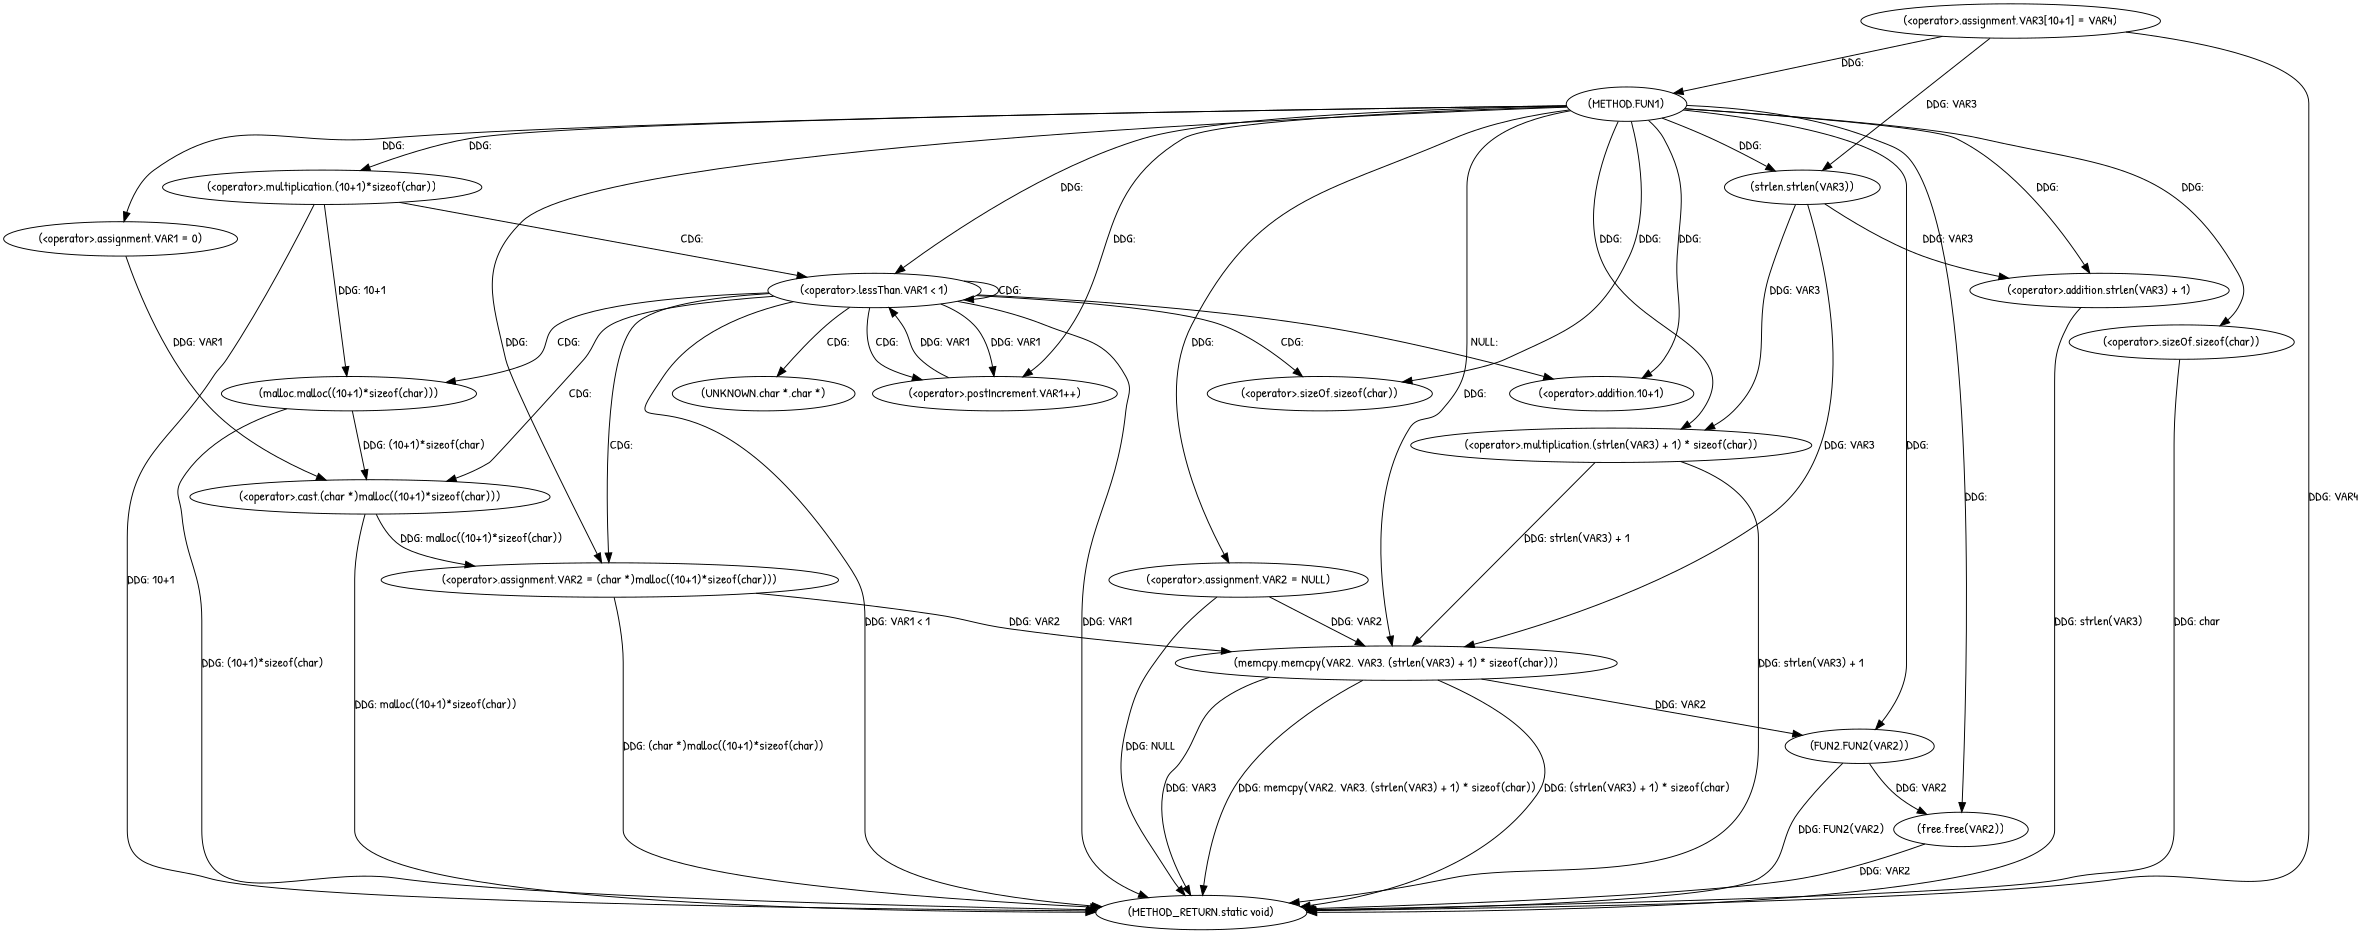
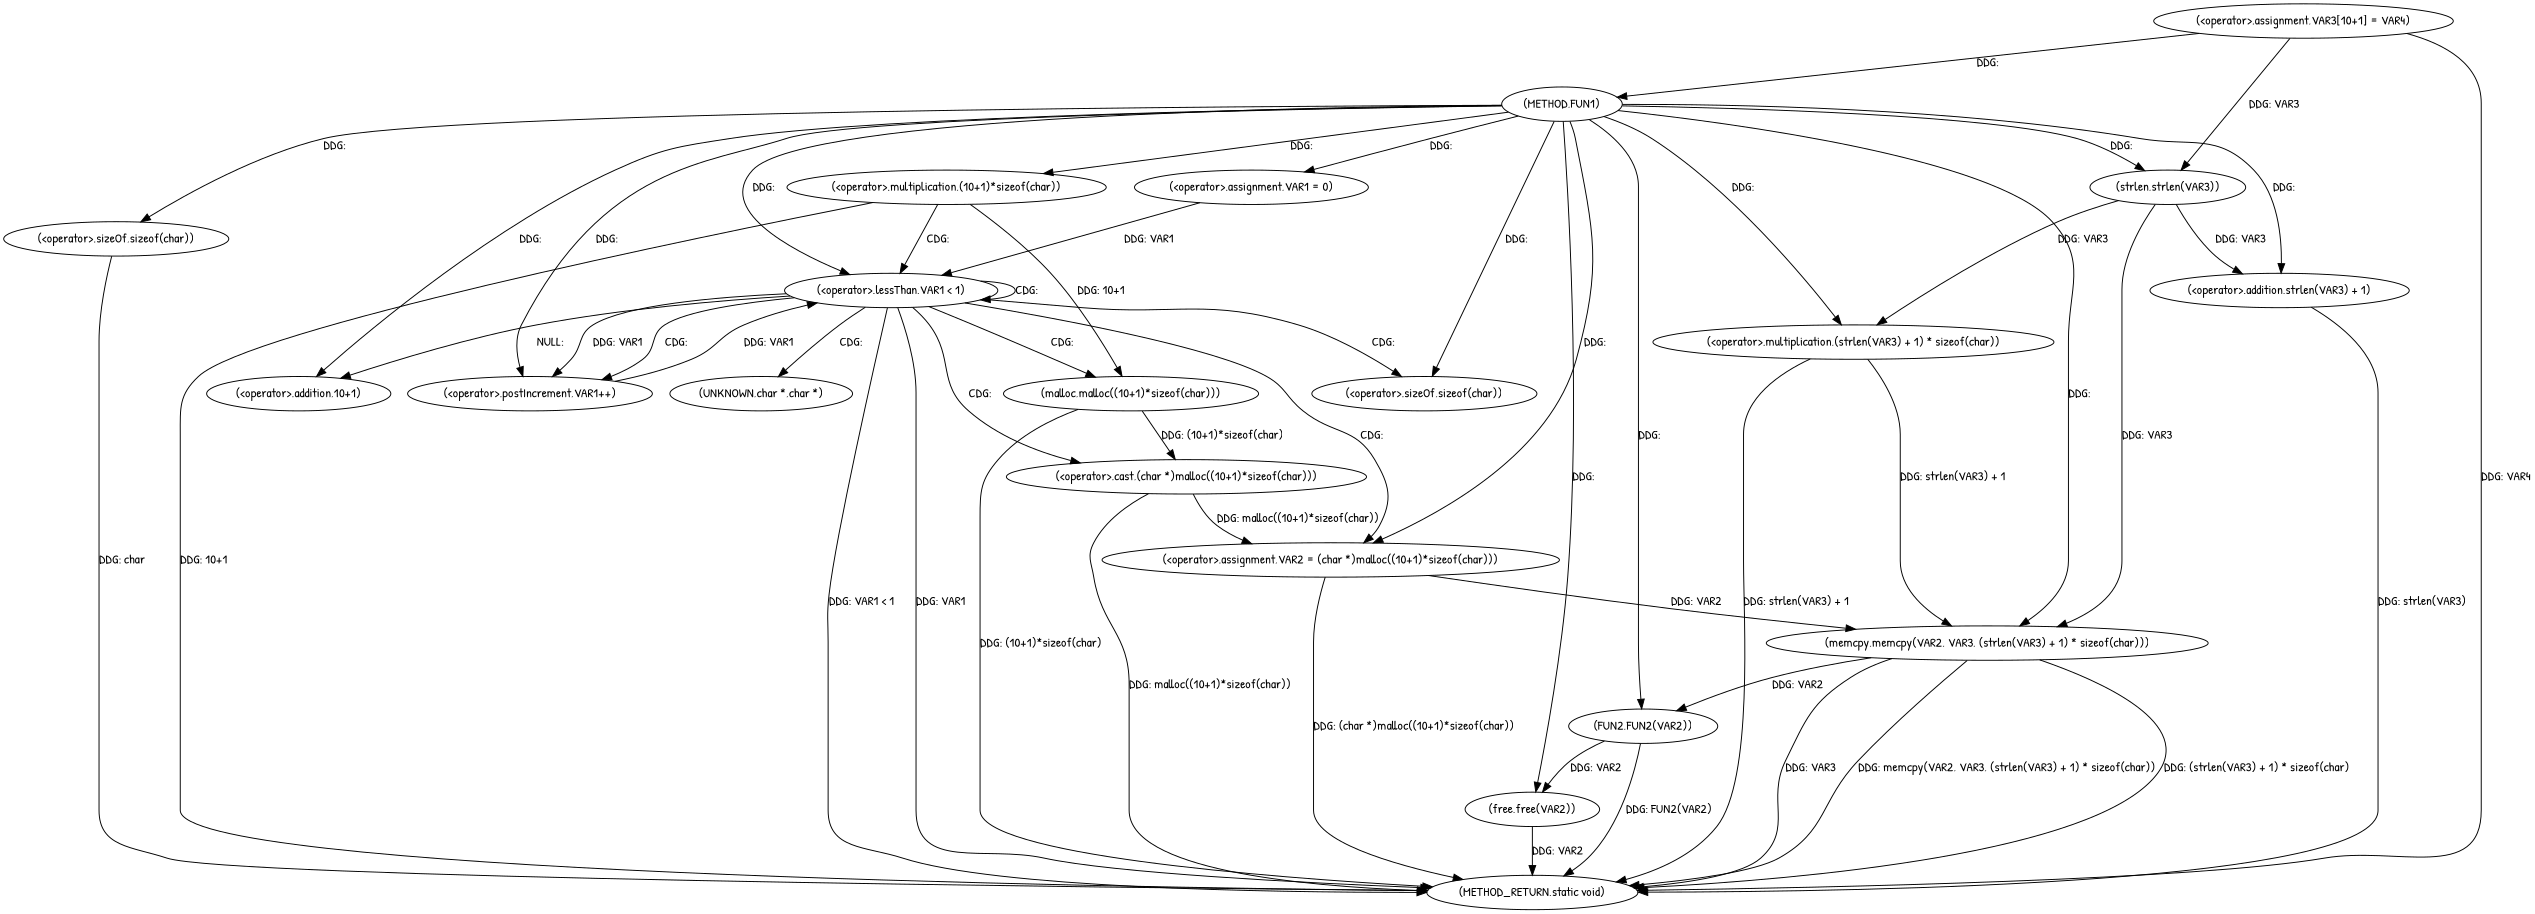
(195, 390) -> (1076, 238)
(1239, 580) -> none
